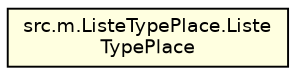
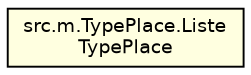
(148, 38) -> (126, 38)
